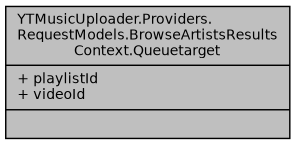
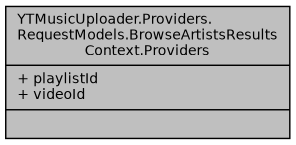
(148, 51) -> (148, 51)
